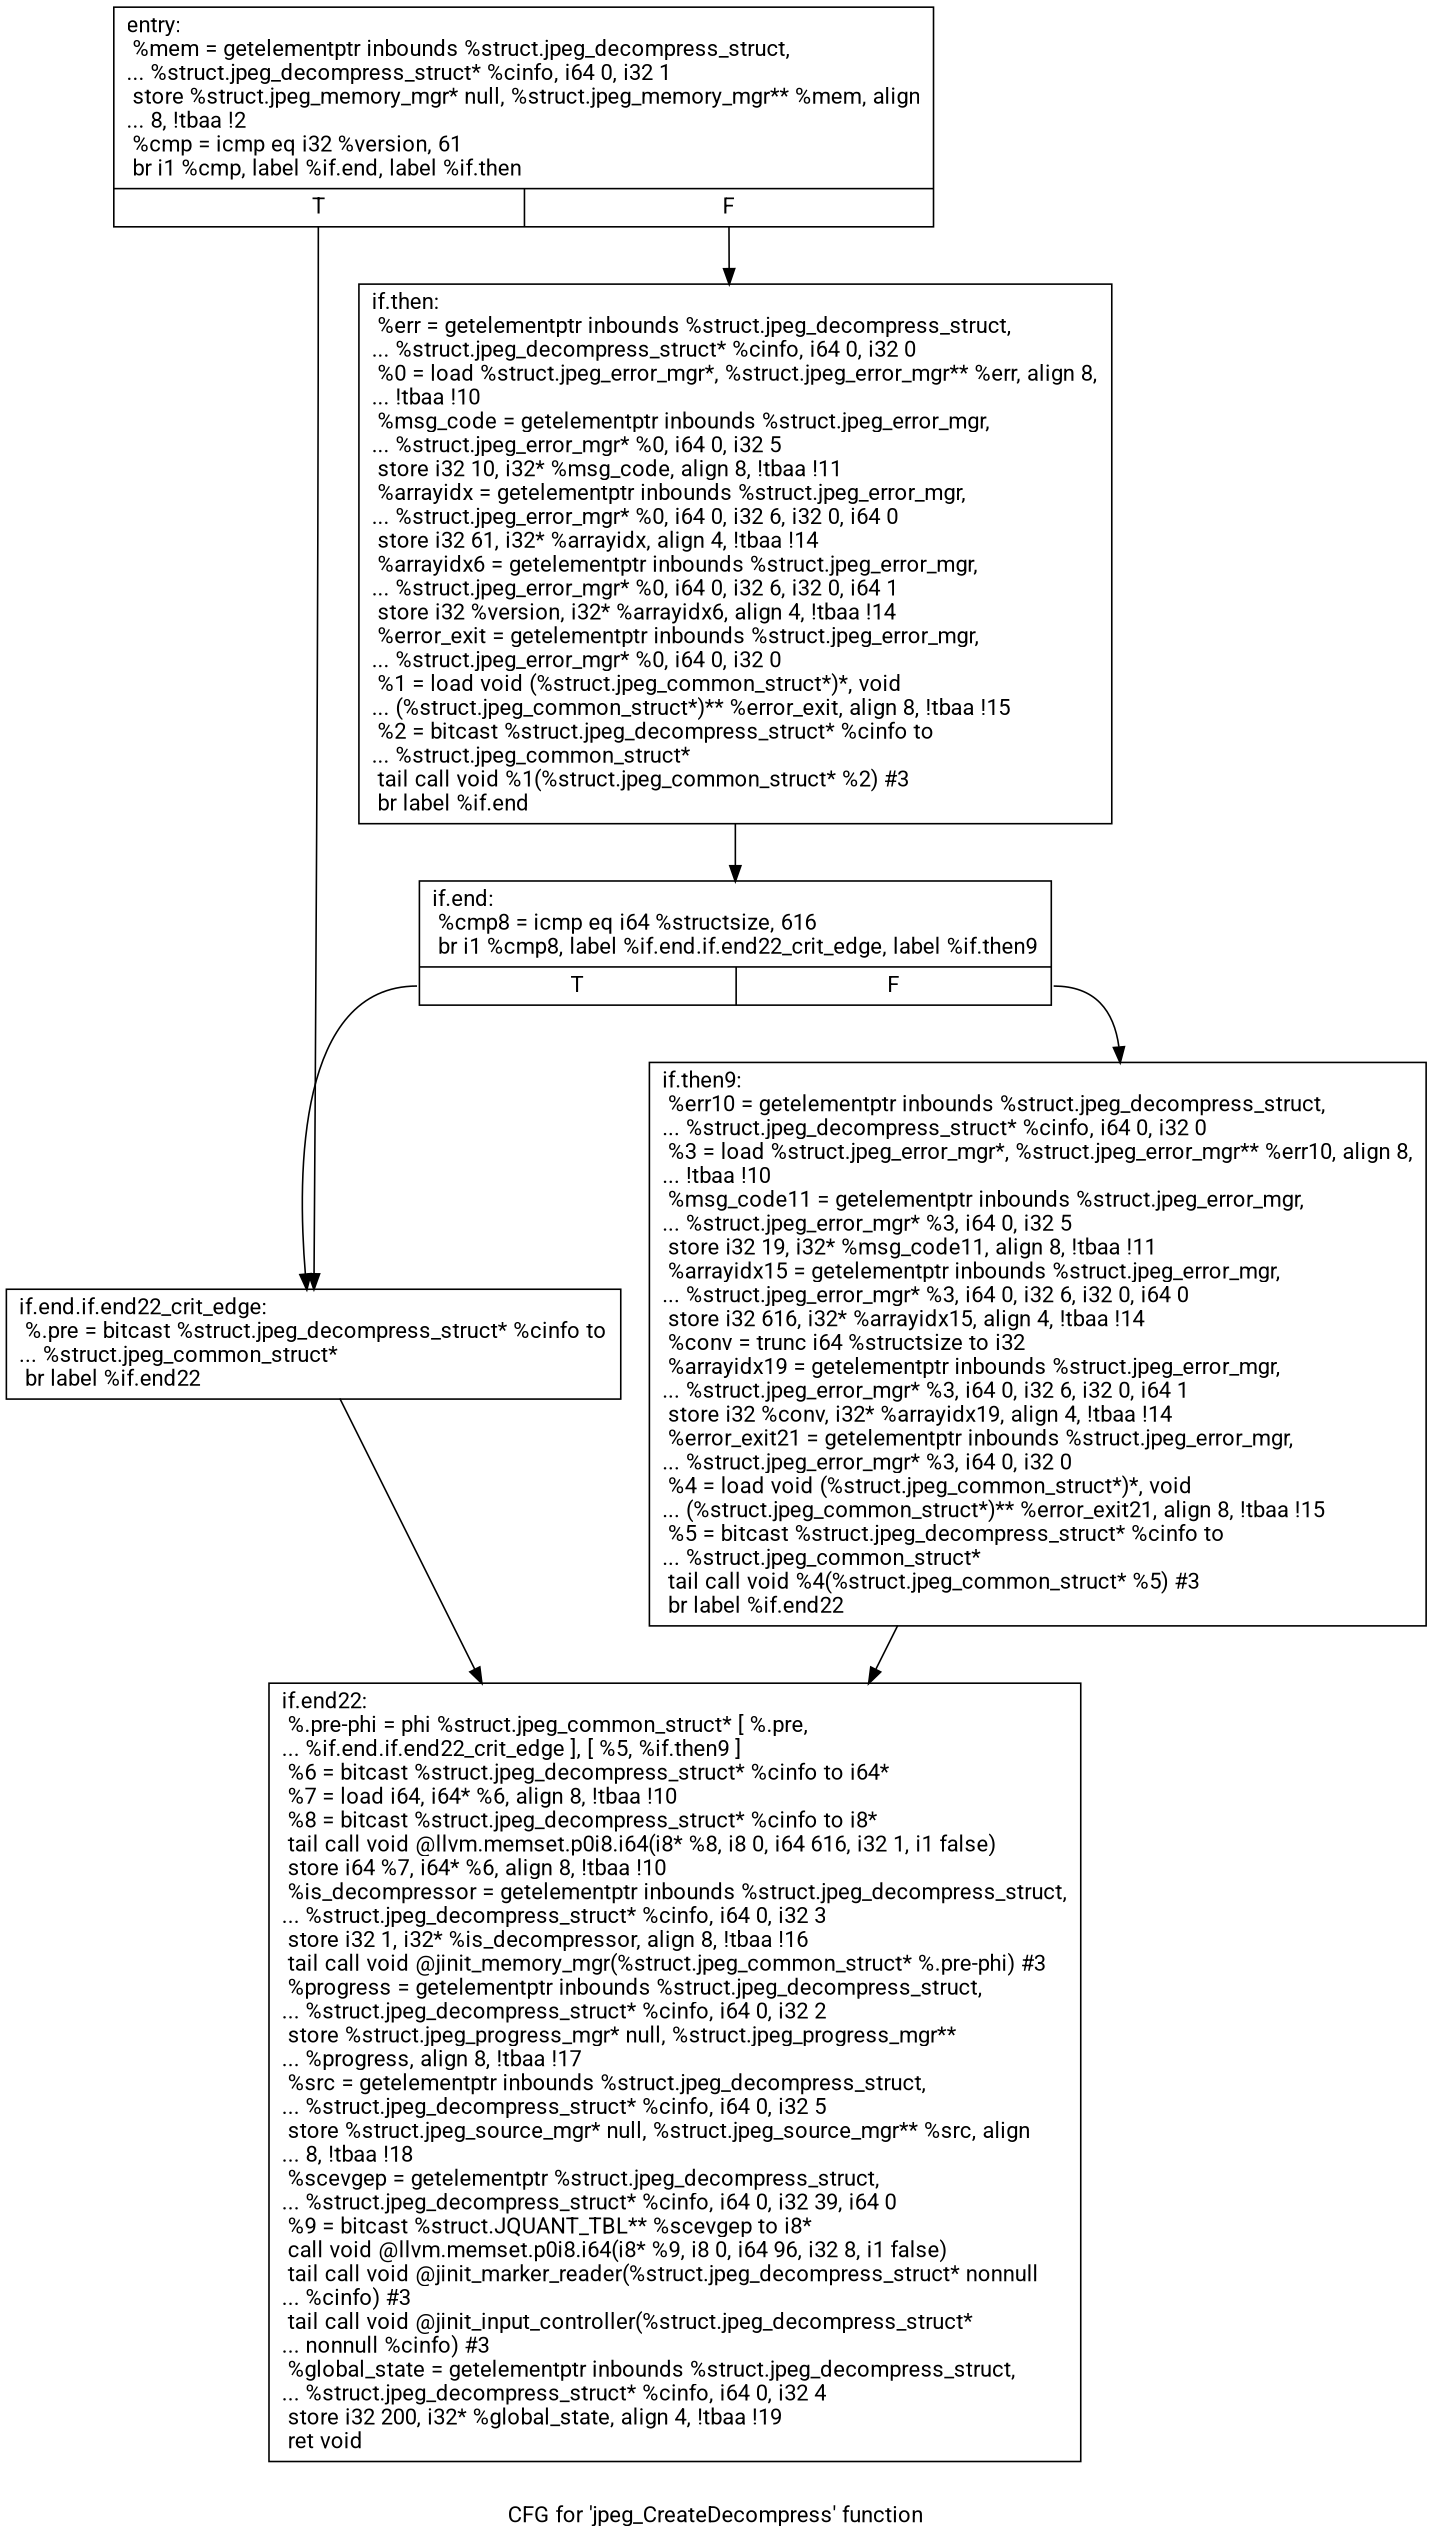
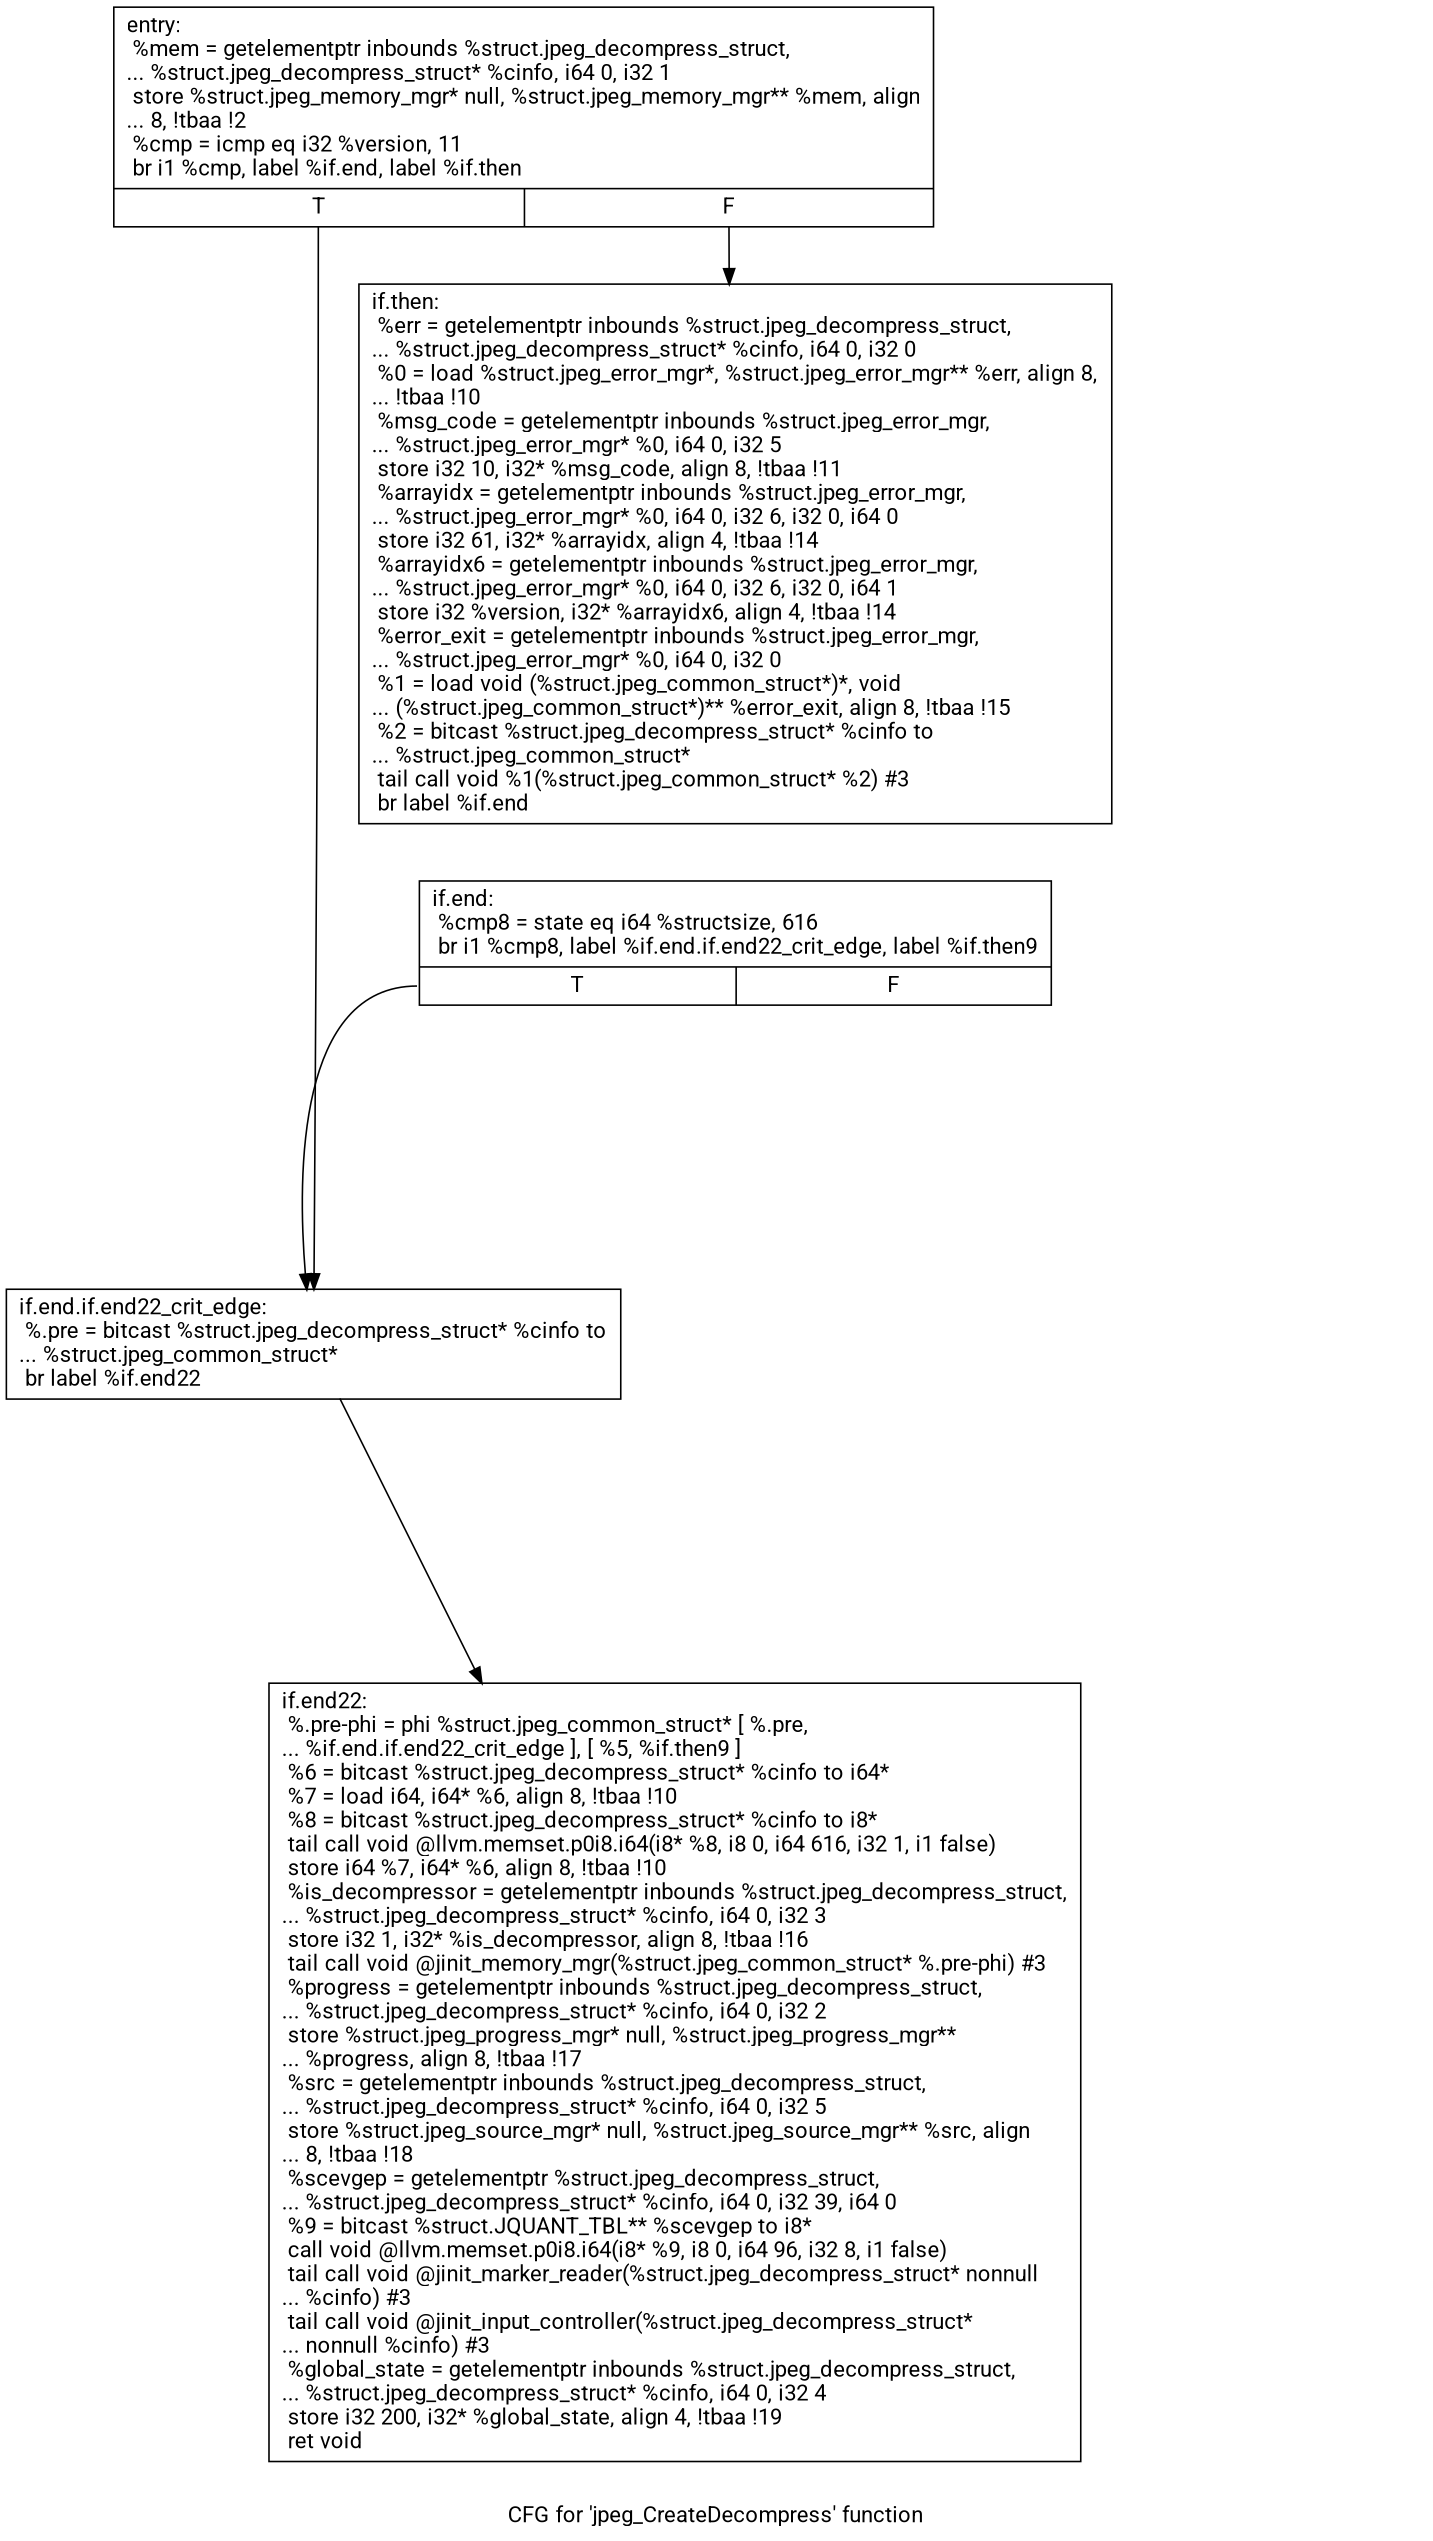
(294, 145) -> (294, 145)
(735, 844) -> none
(625, 923) -> (626, 923)
(1038, 1344) -> none
